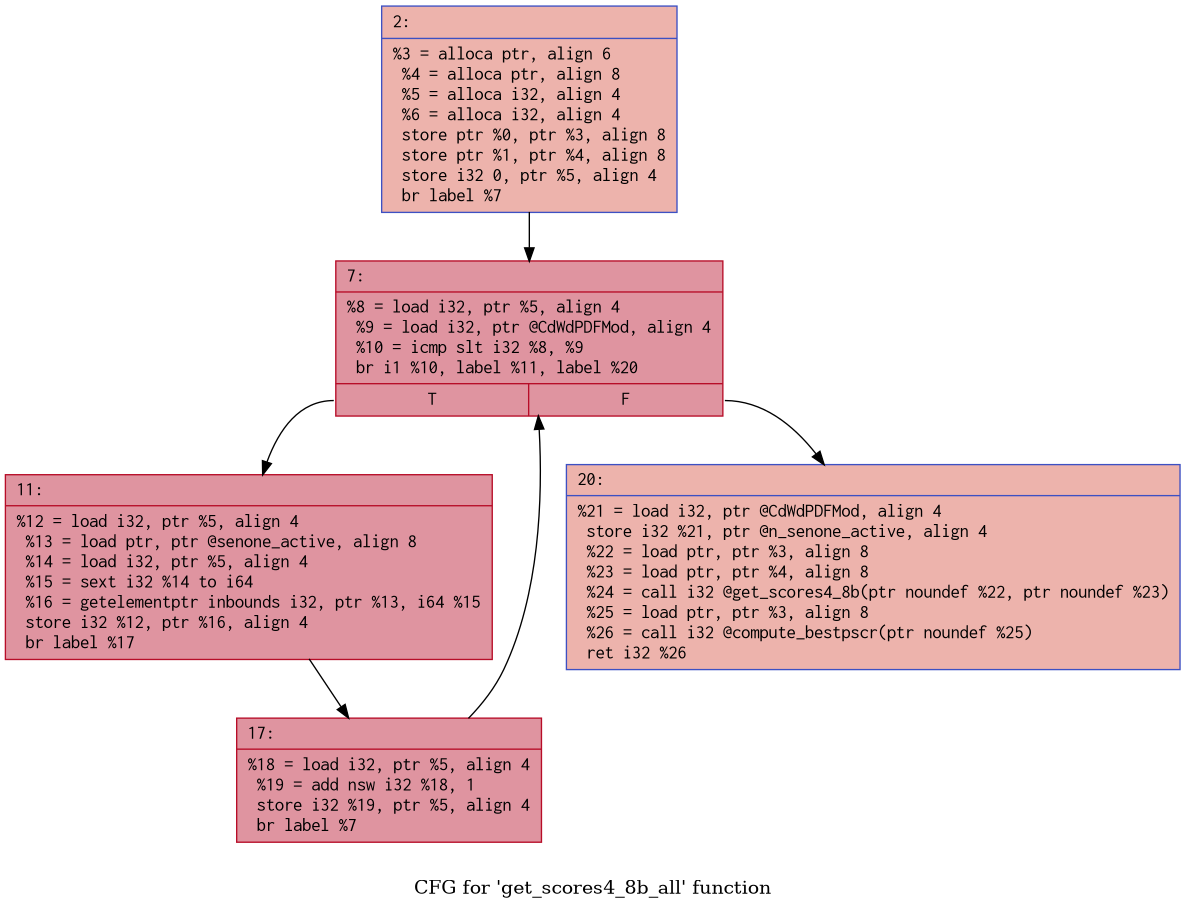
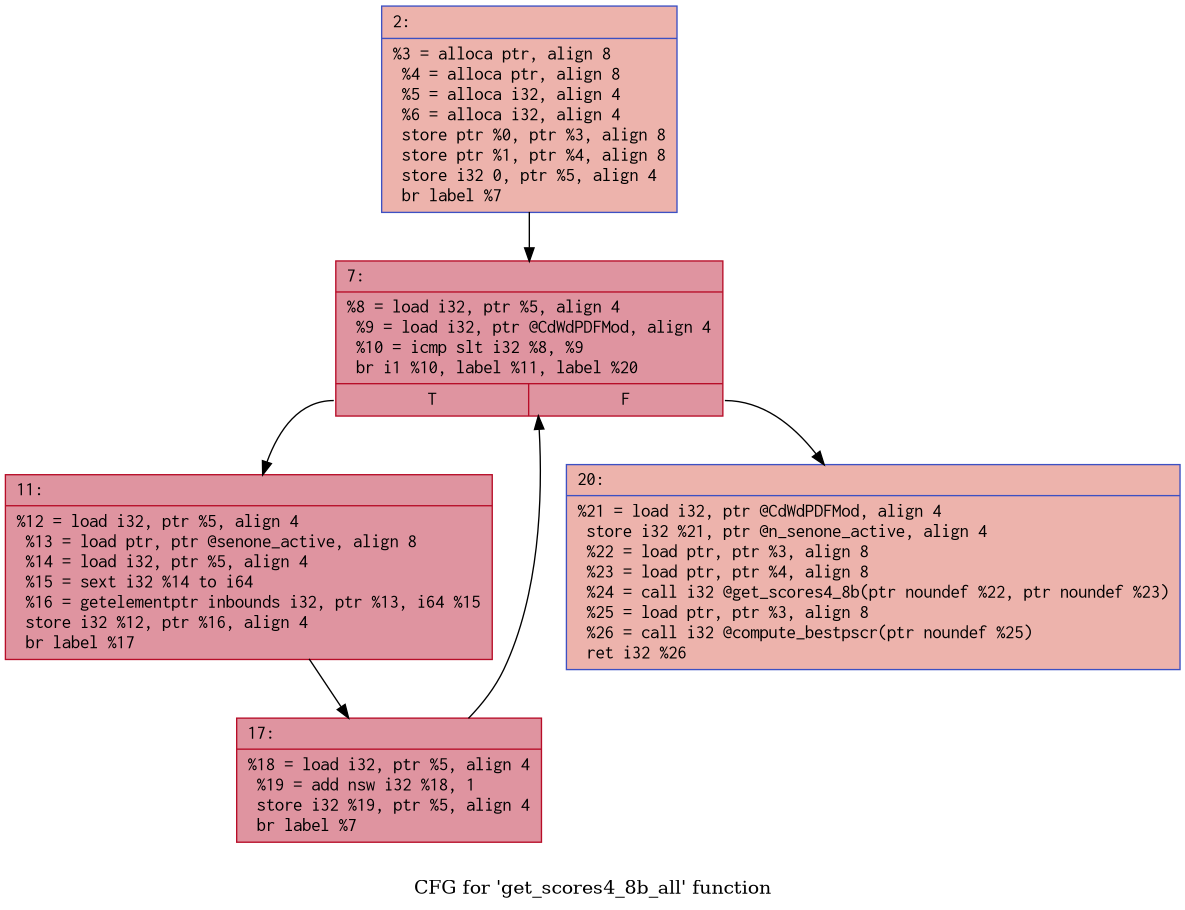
(502, 54) -> (502, 54)
